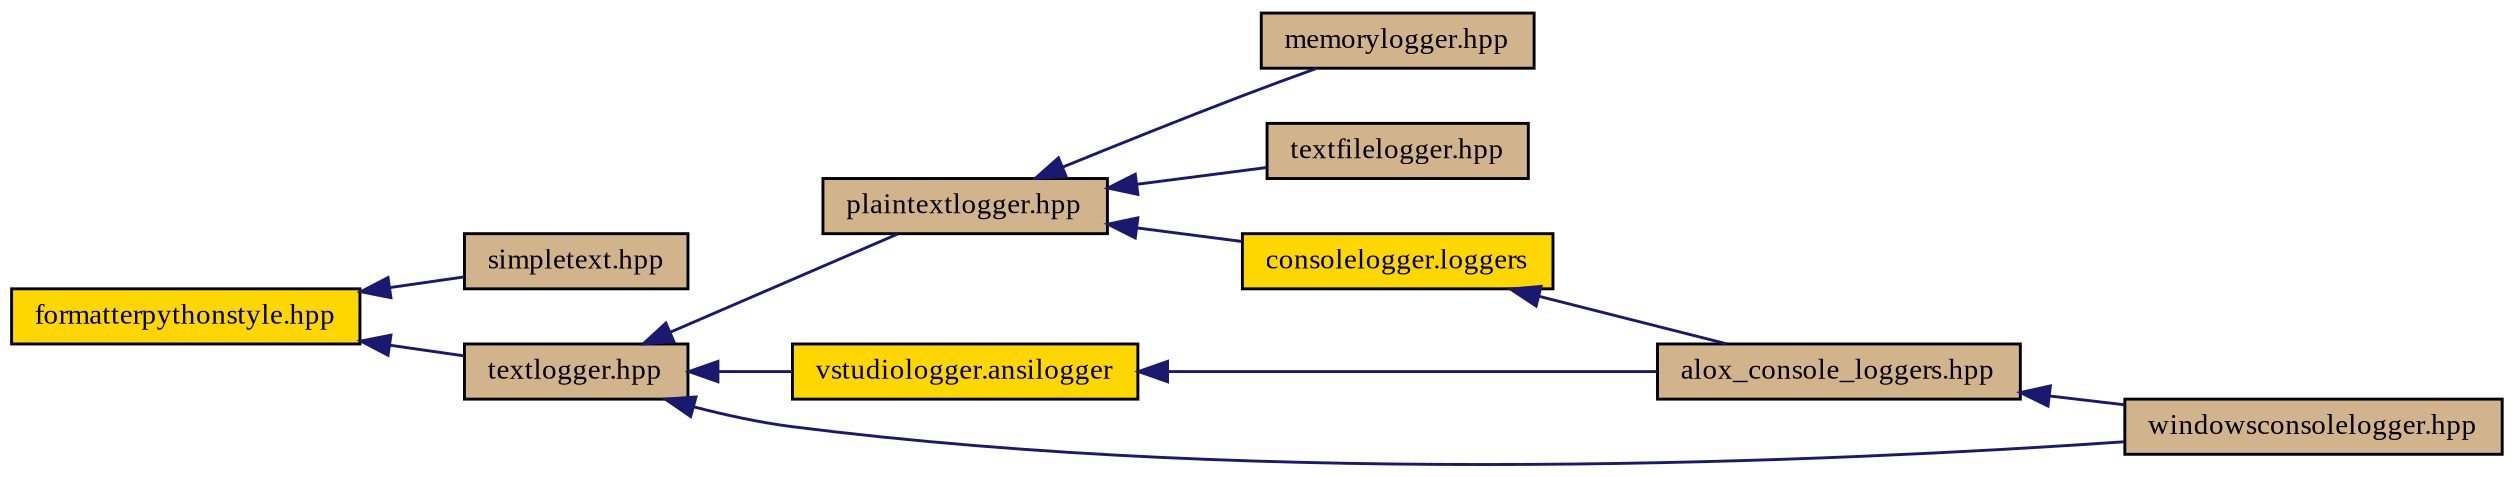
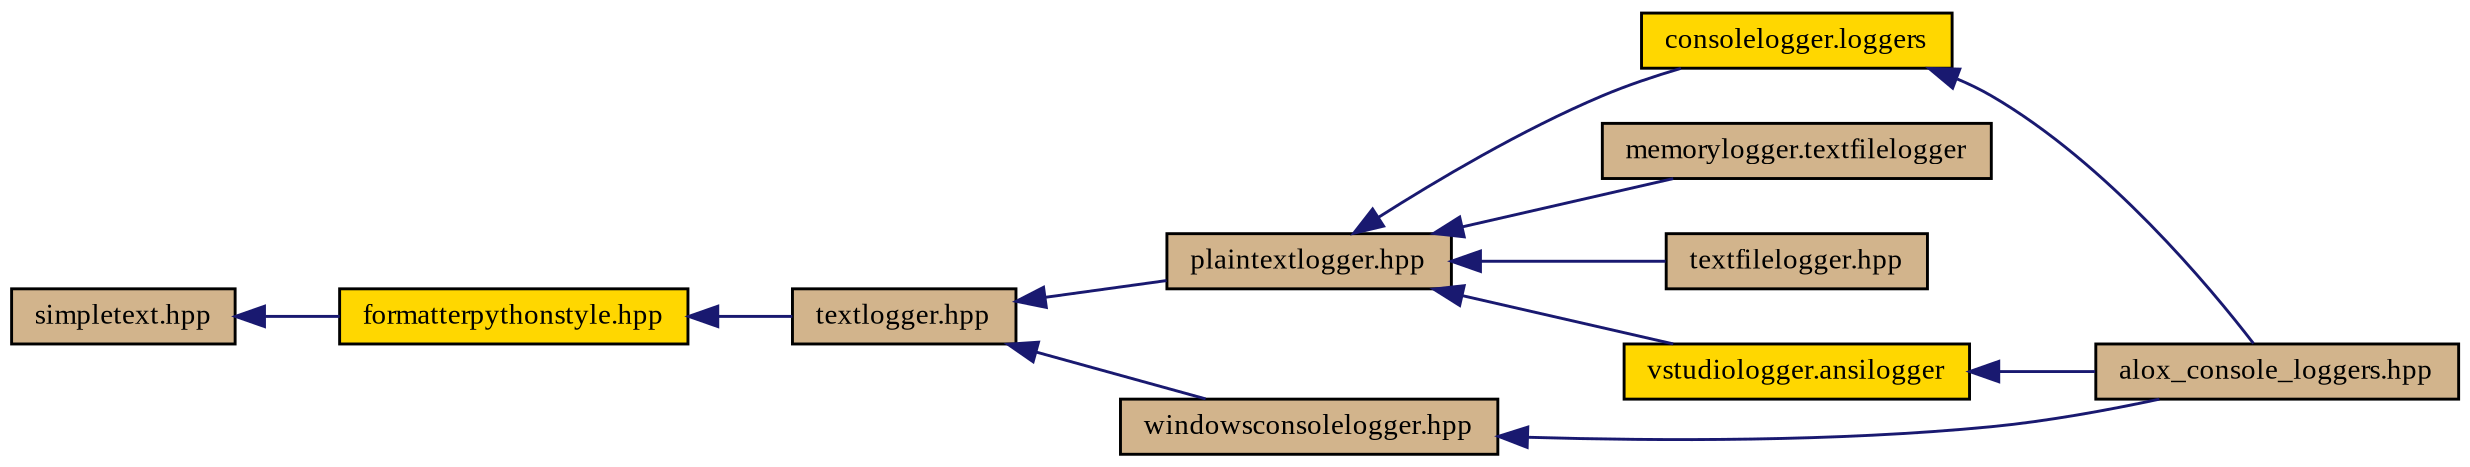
(1398, 41) -> (1797, 151)
(427, 282) -> (302, 316)
(755, 372) -> (1568, 320)
(2087, 400) -> (1845, 436)
